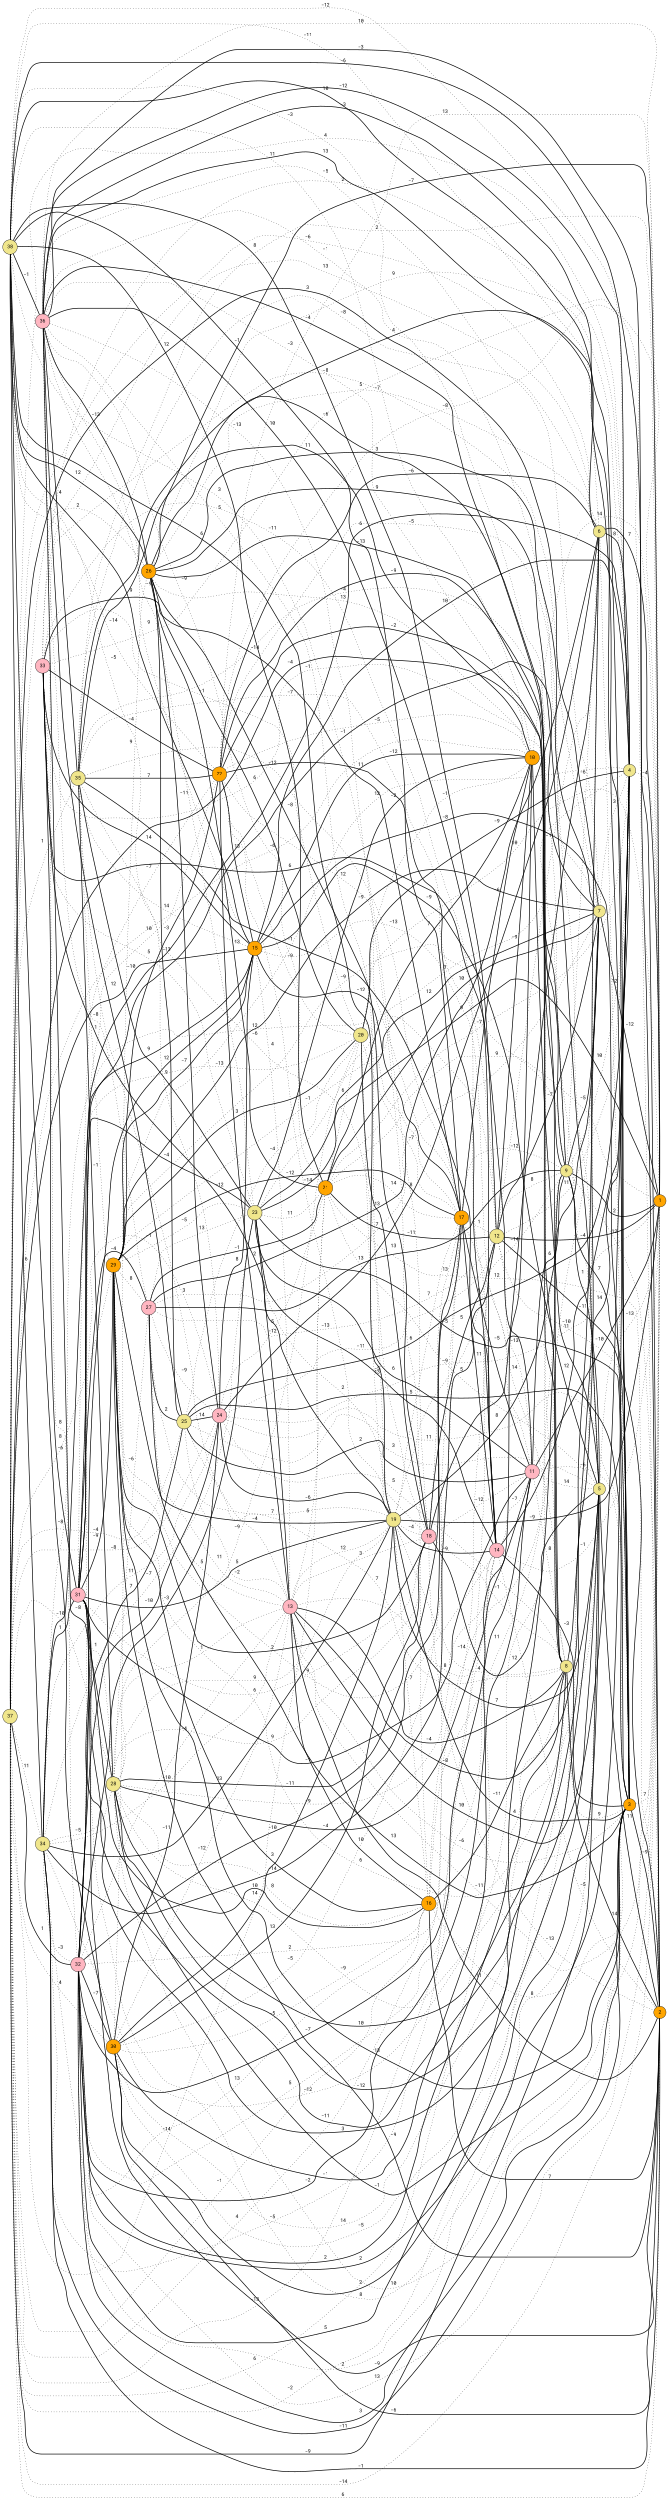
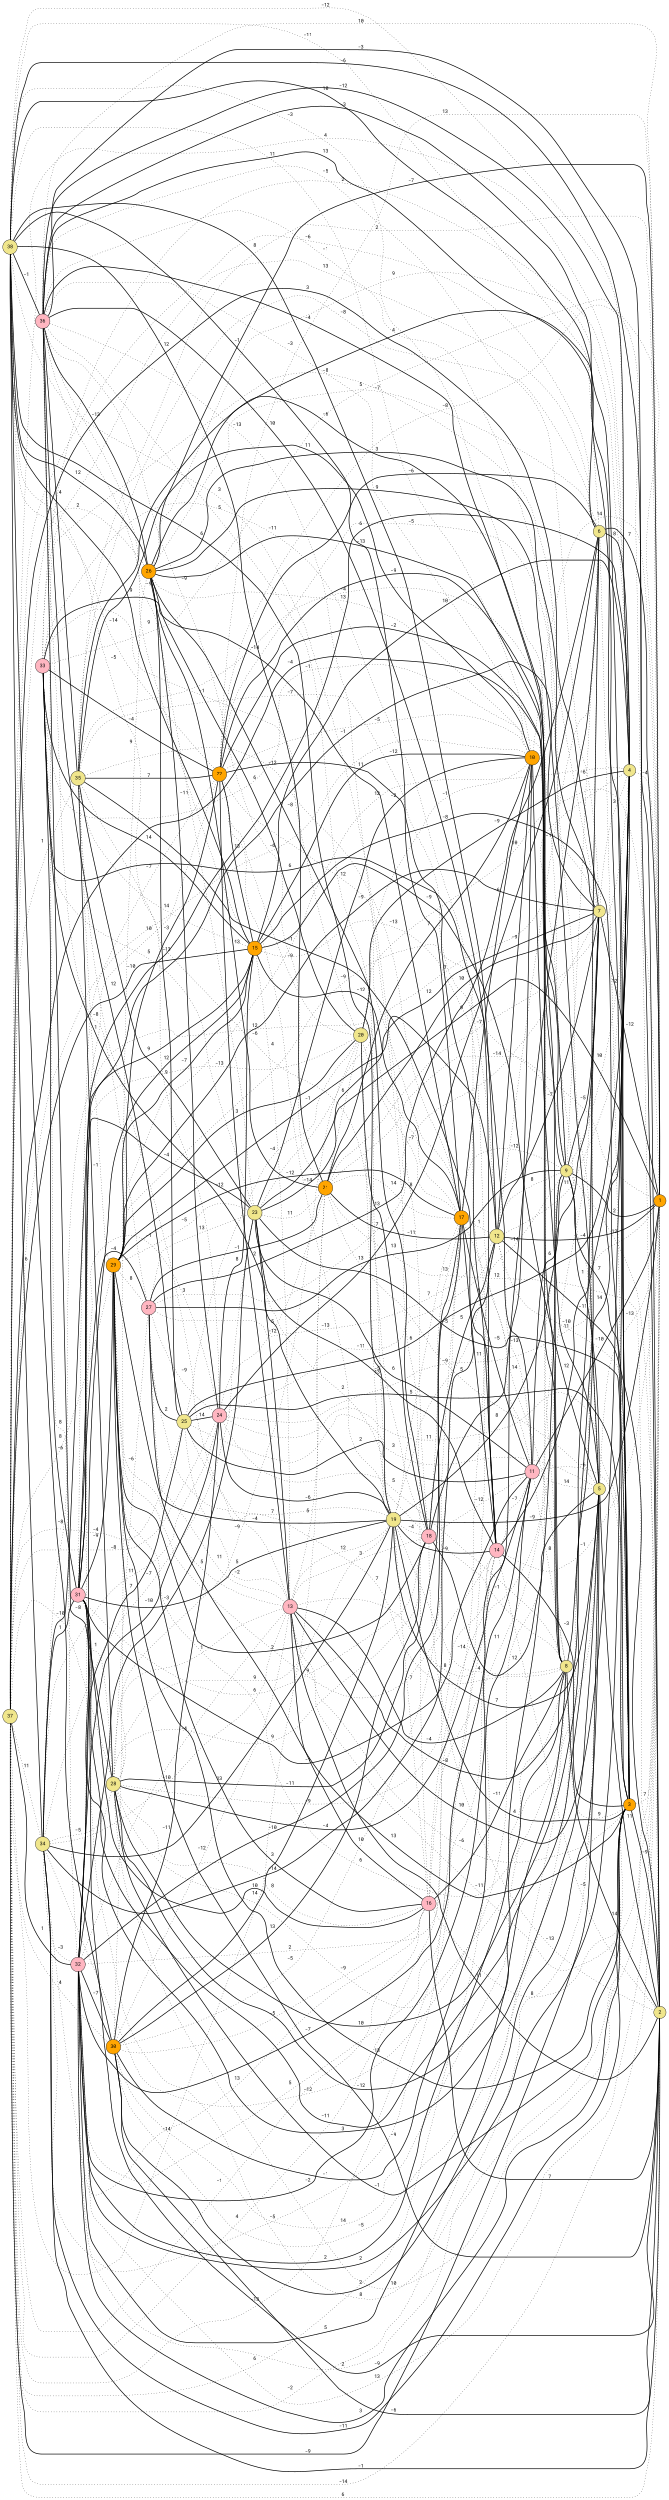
(497, 1054) -> (497, 1054)
(348, 1075) -> (348, 1075)
(429, 1904) -> (429, 1904)
(660, 2012) -> (660, 2012)
